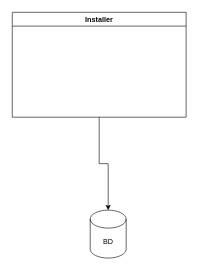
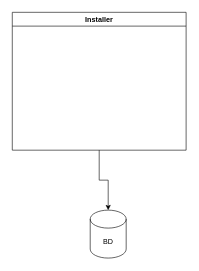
(99, 65) -> (99, 81)
